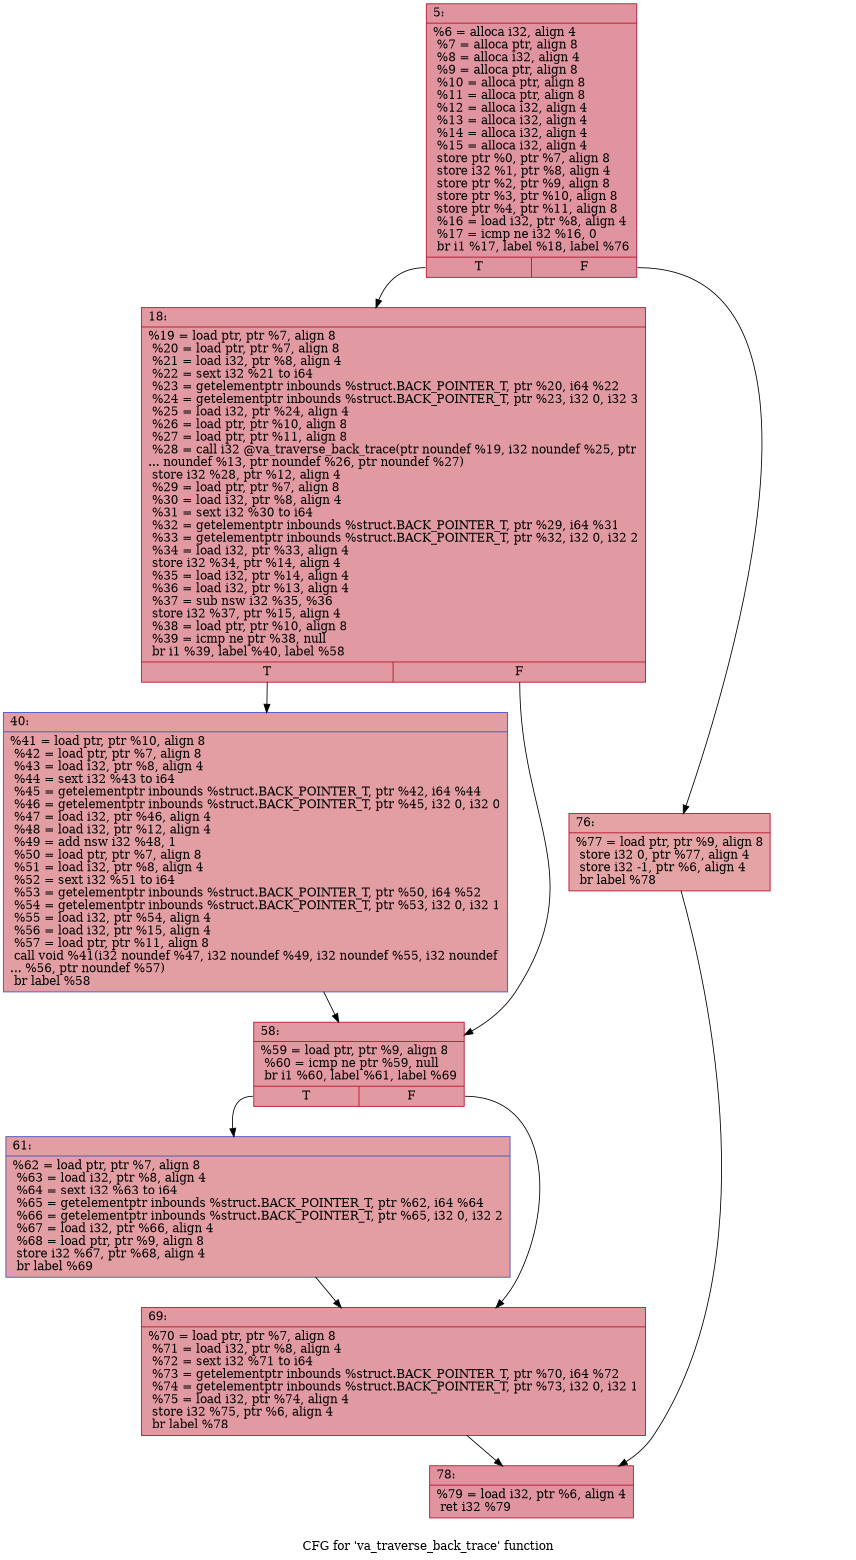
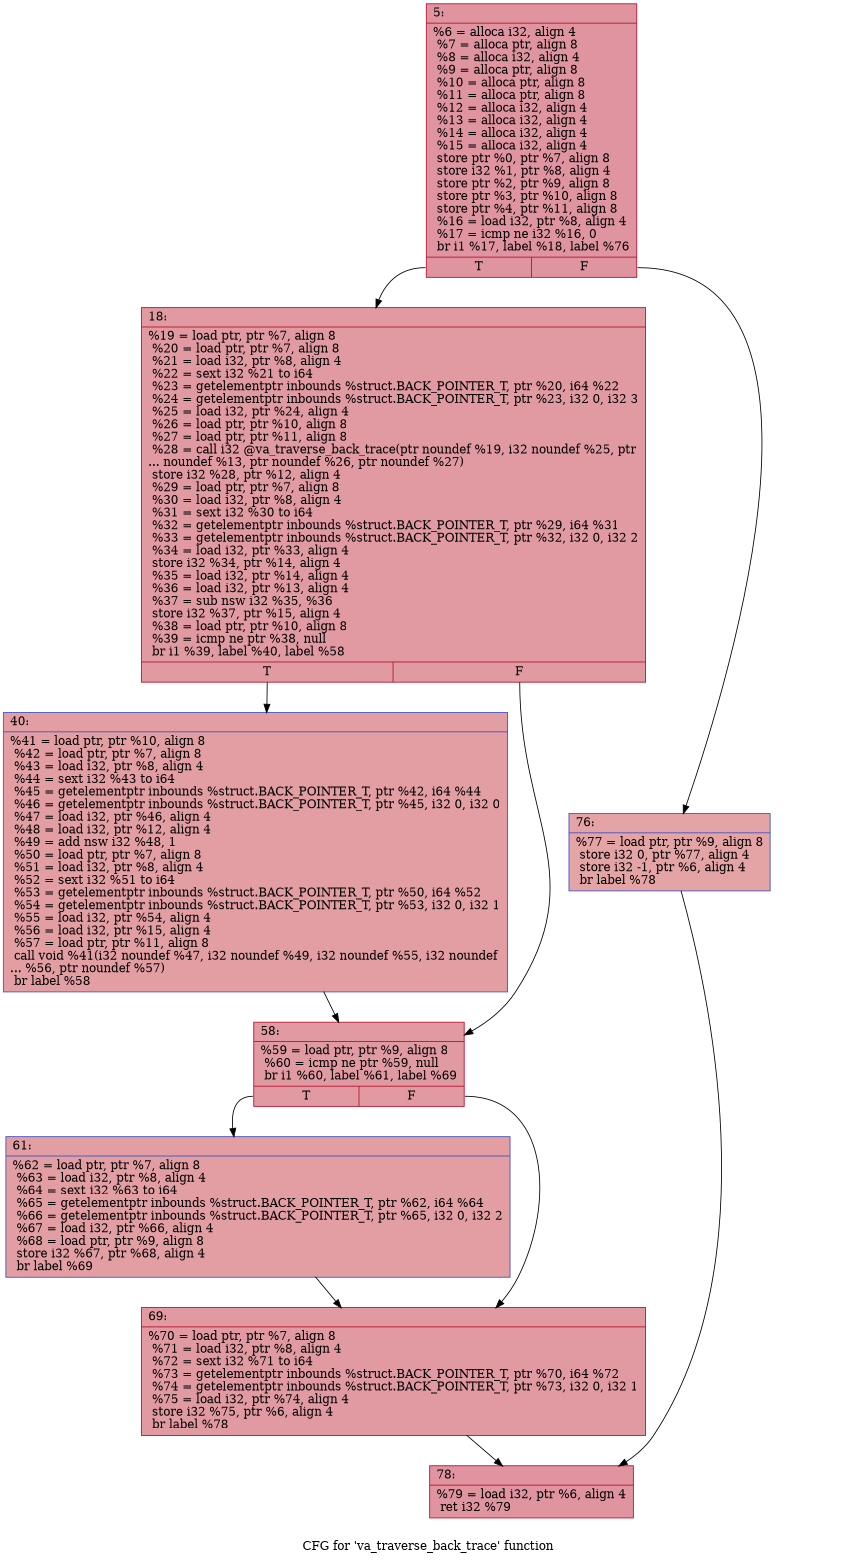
(670, 852) -> (670, 852)
